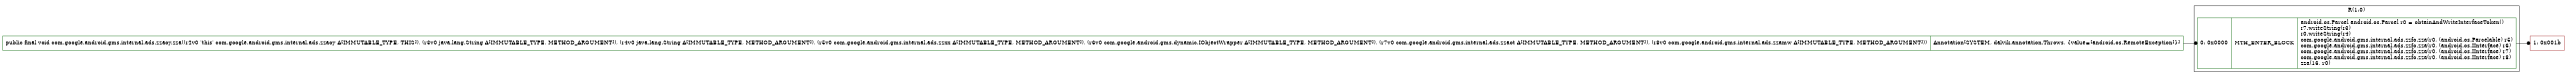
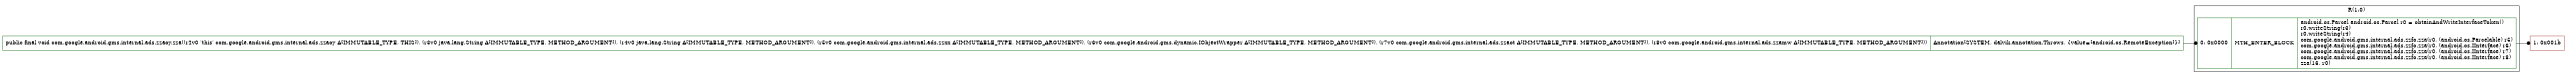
(2326, 28) -> (2326, 28)
